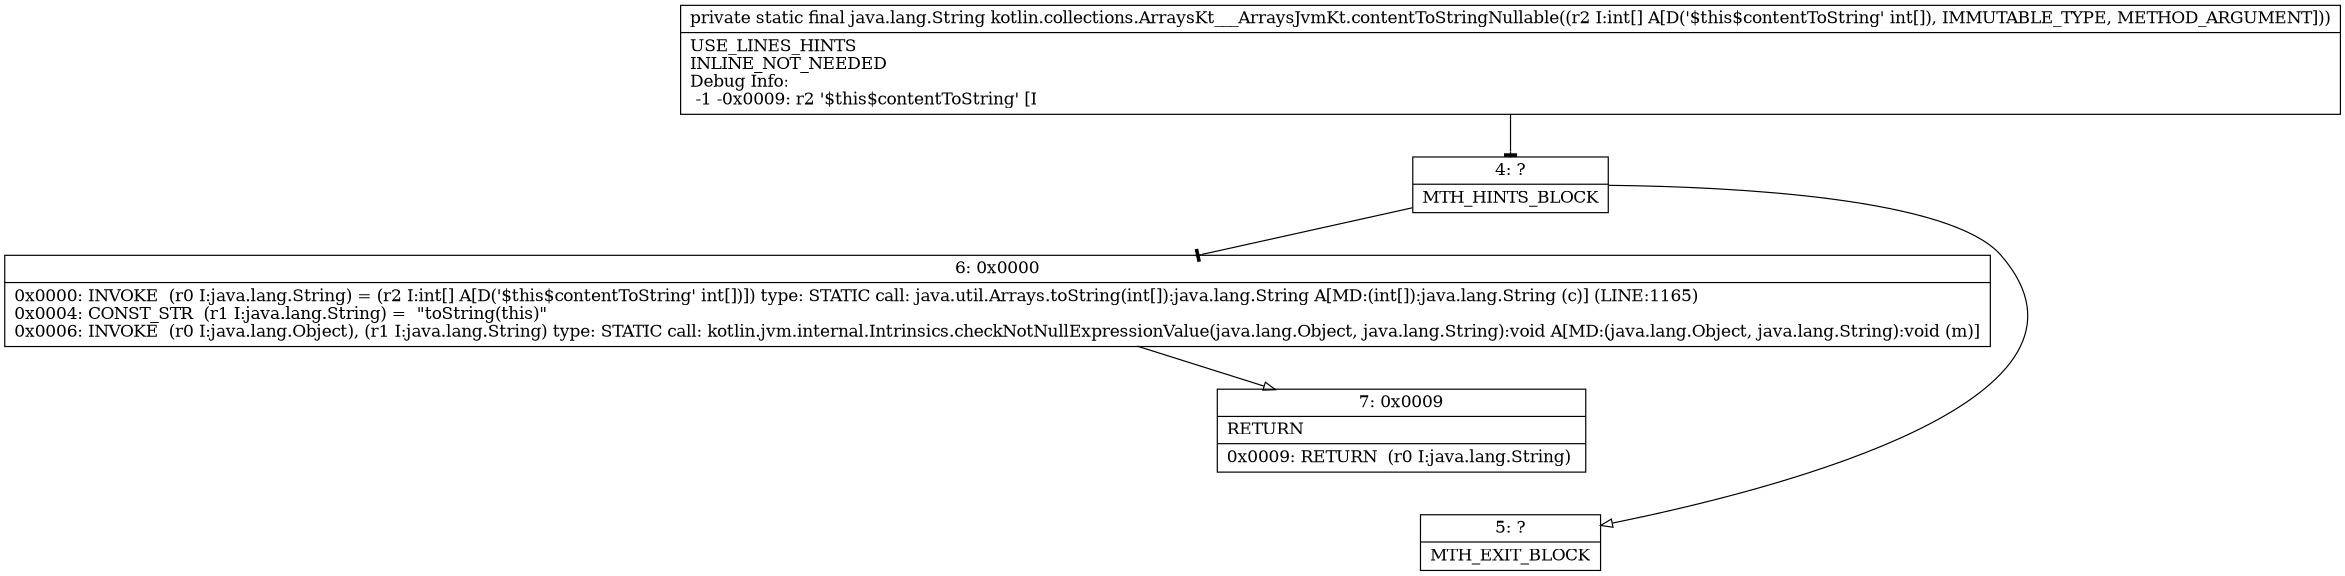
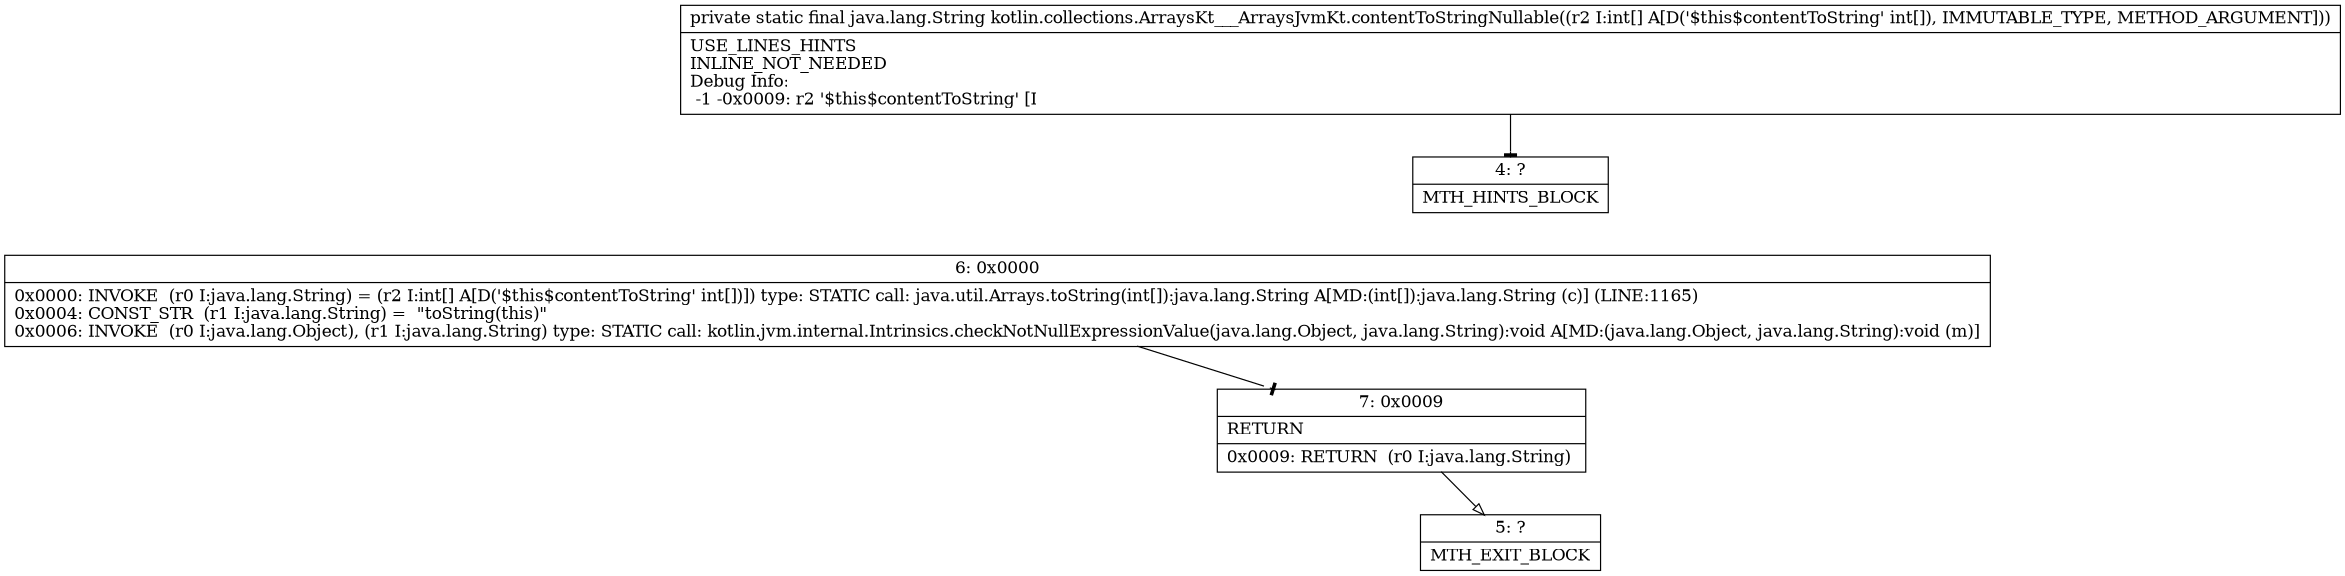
(1307, 231) -> none
(2024, 322) -> (1458, 489)
(1201, 366) -> (1201, 366)
